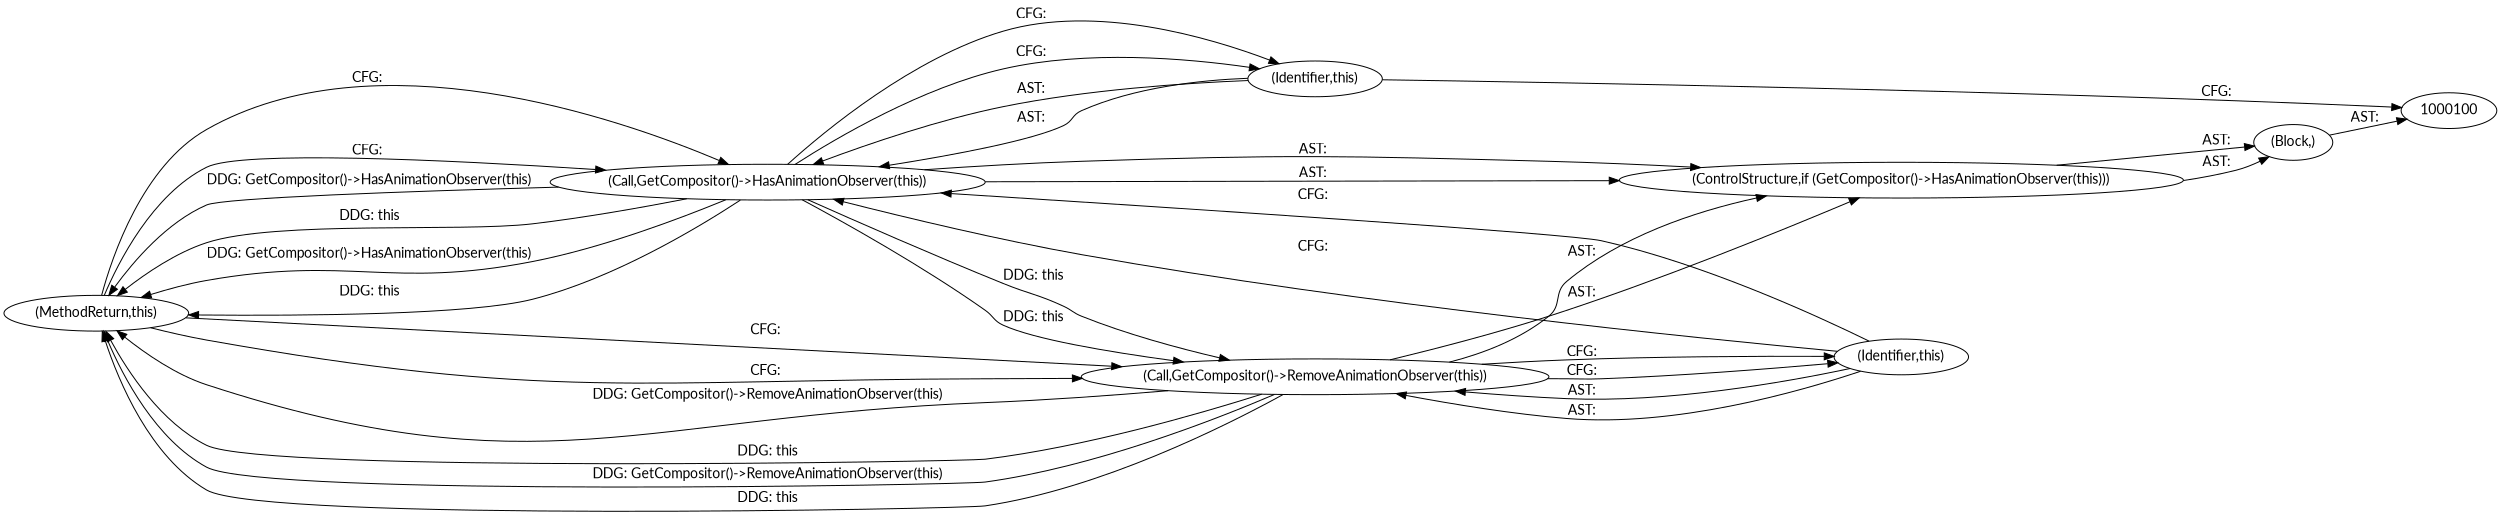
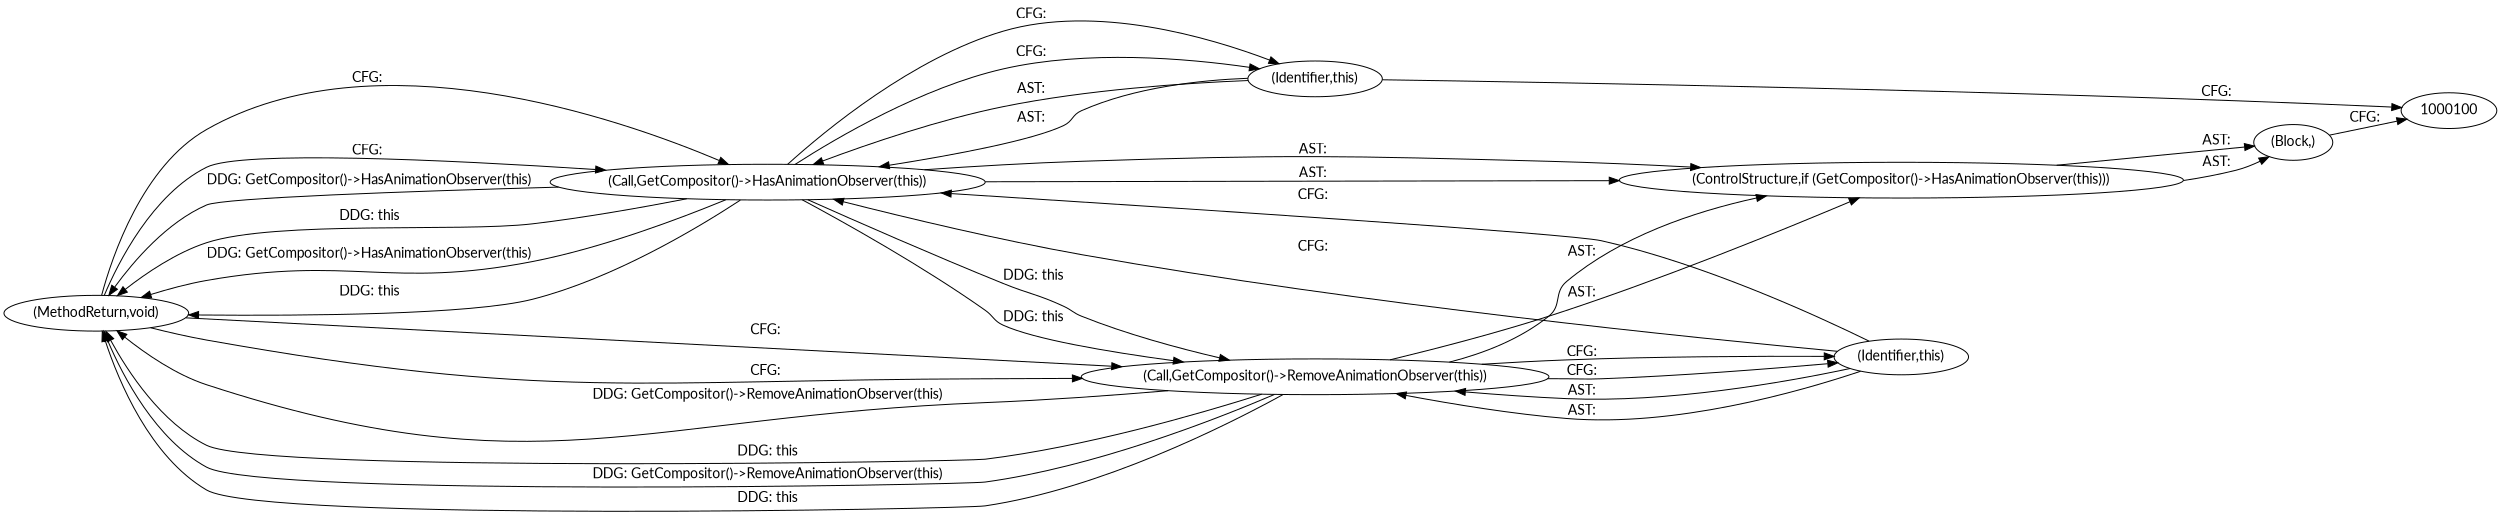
(2367, 118) -> (2367, 118)
(96, 313) -> (96, 313)
